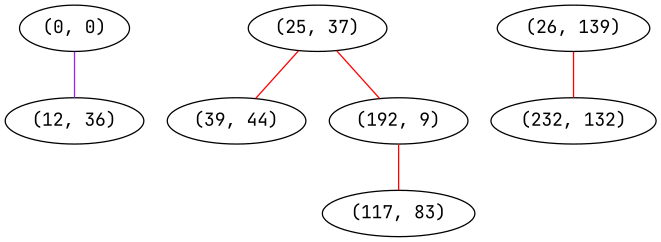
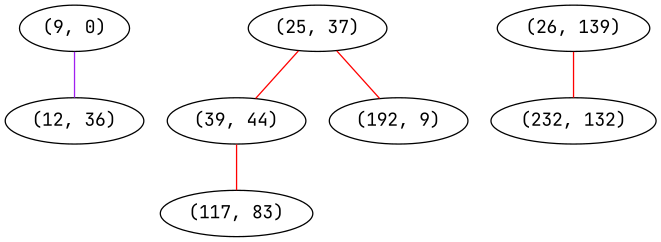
(75, 28) -> (75, 28)
(399, 167) -> (237, 167)
